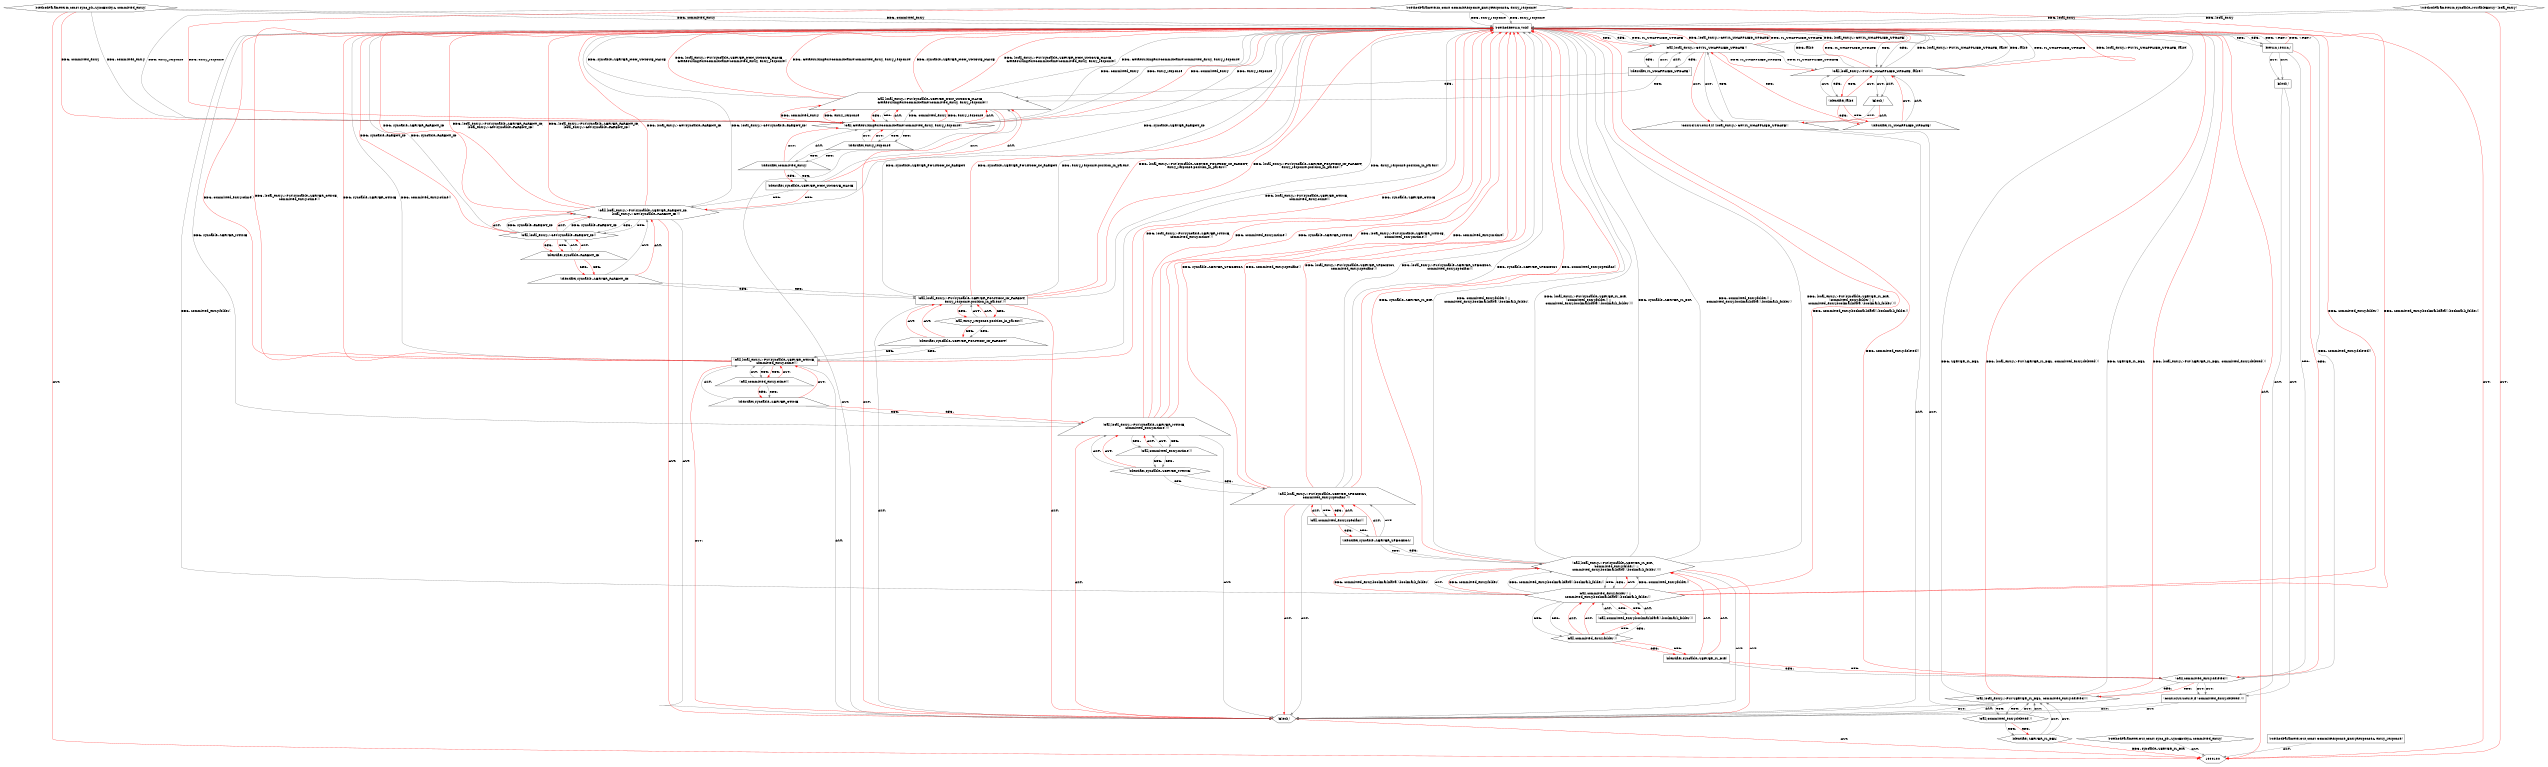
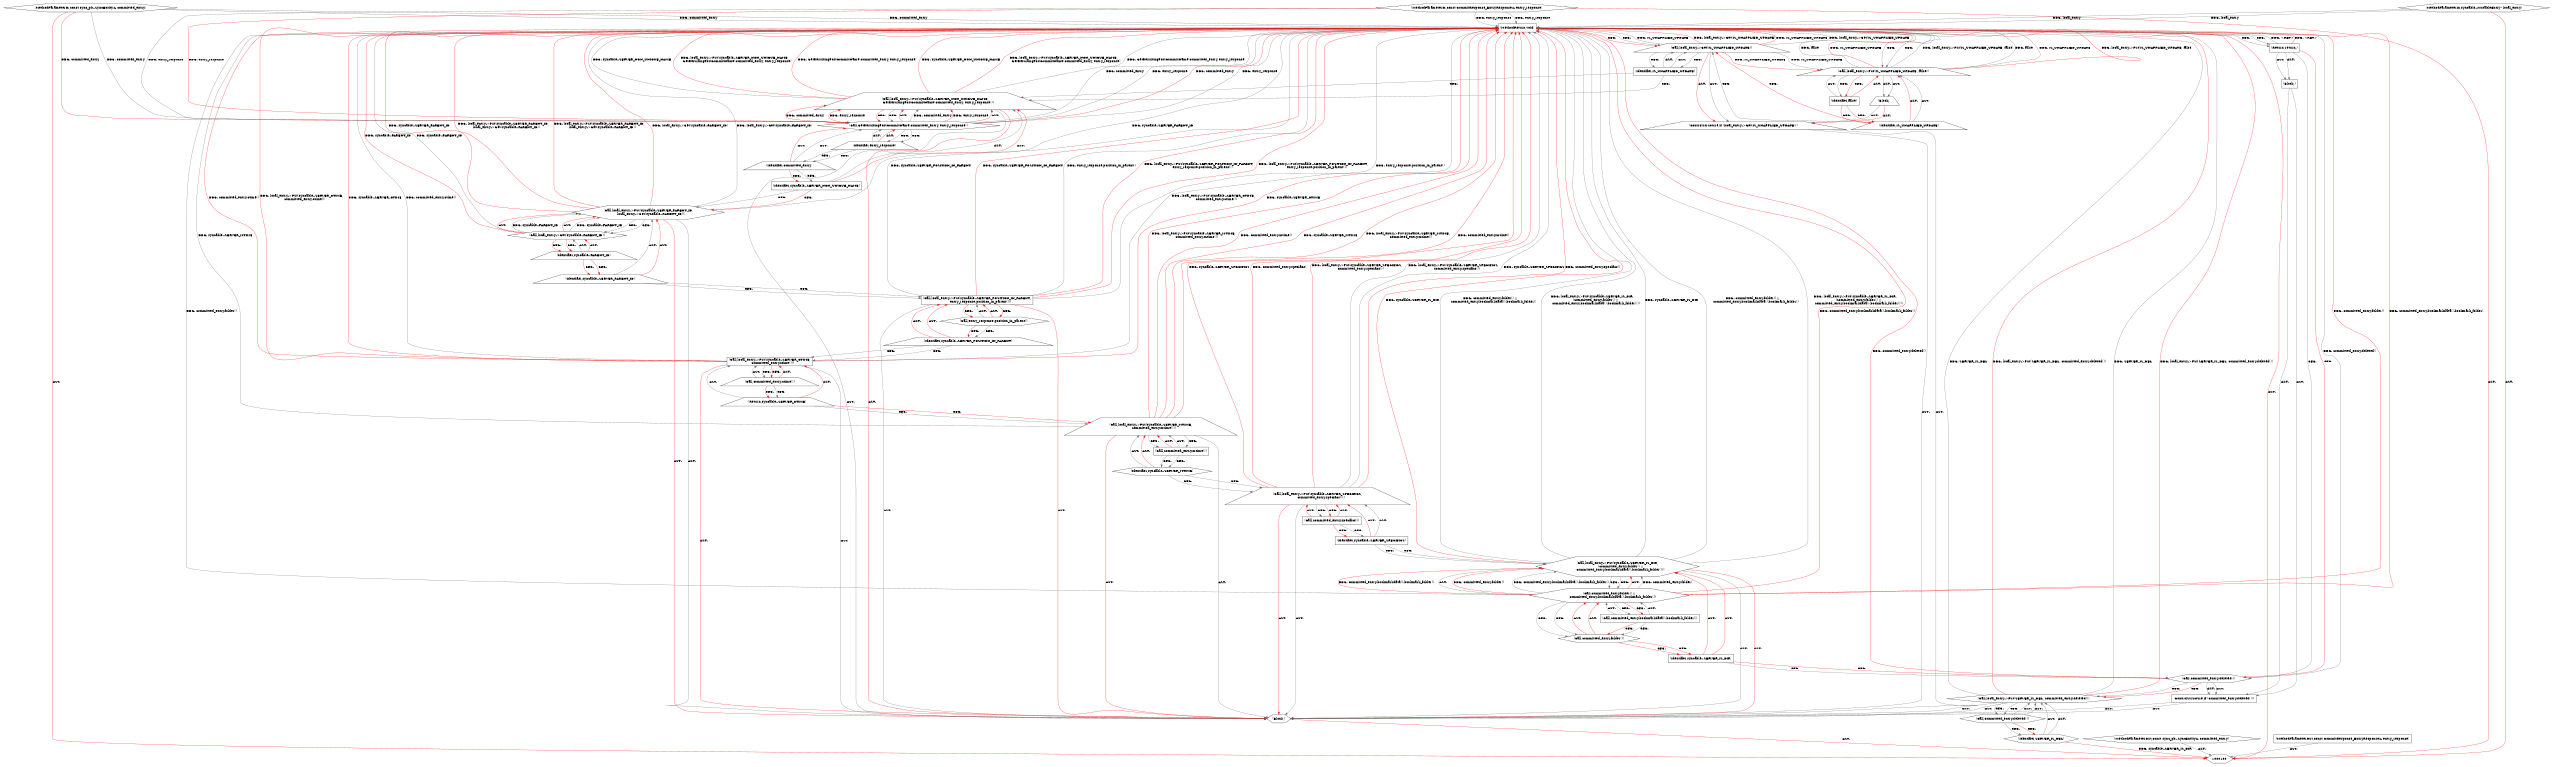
(769, 402) -> (777, 402)
(1167, 451) -> (1181, 451)
